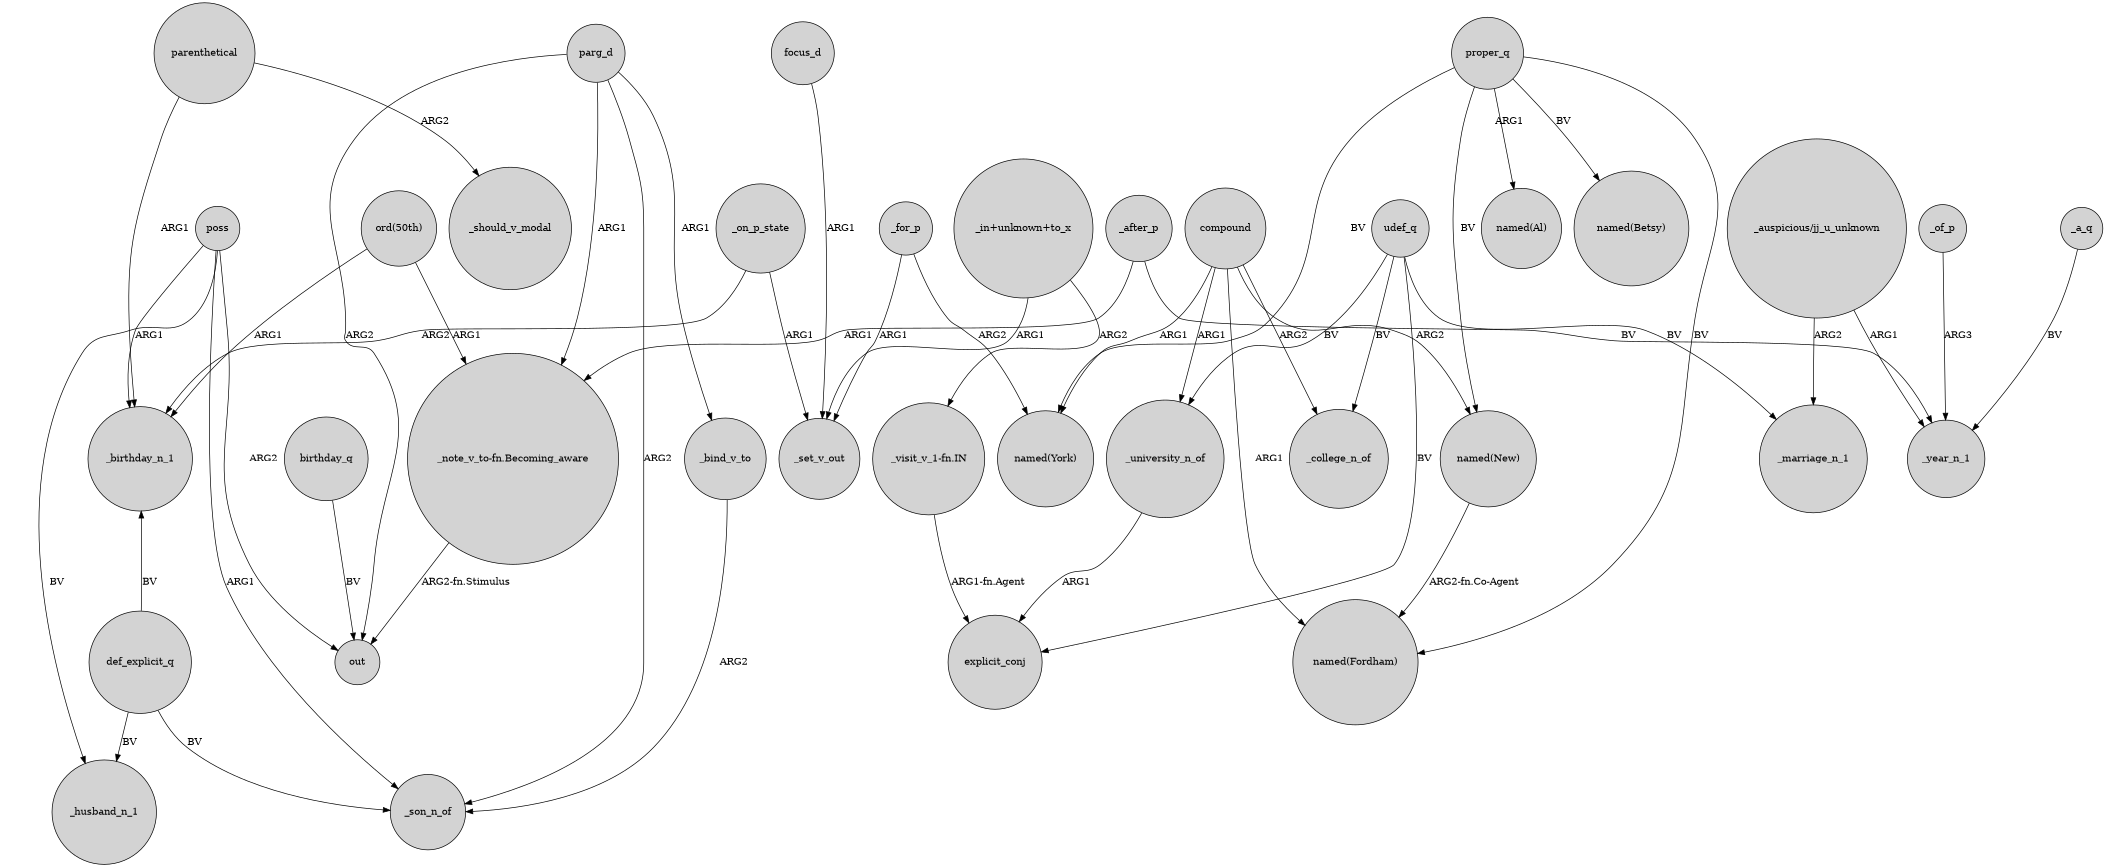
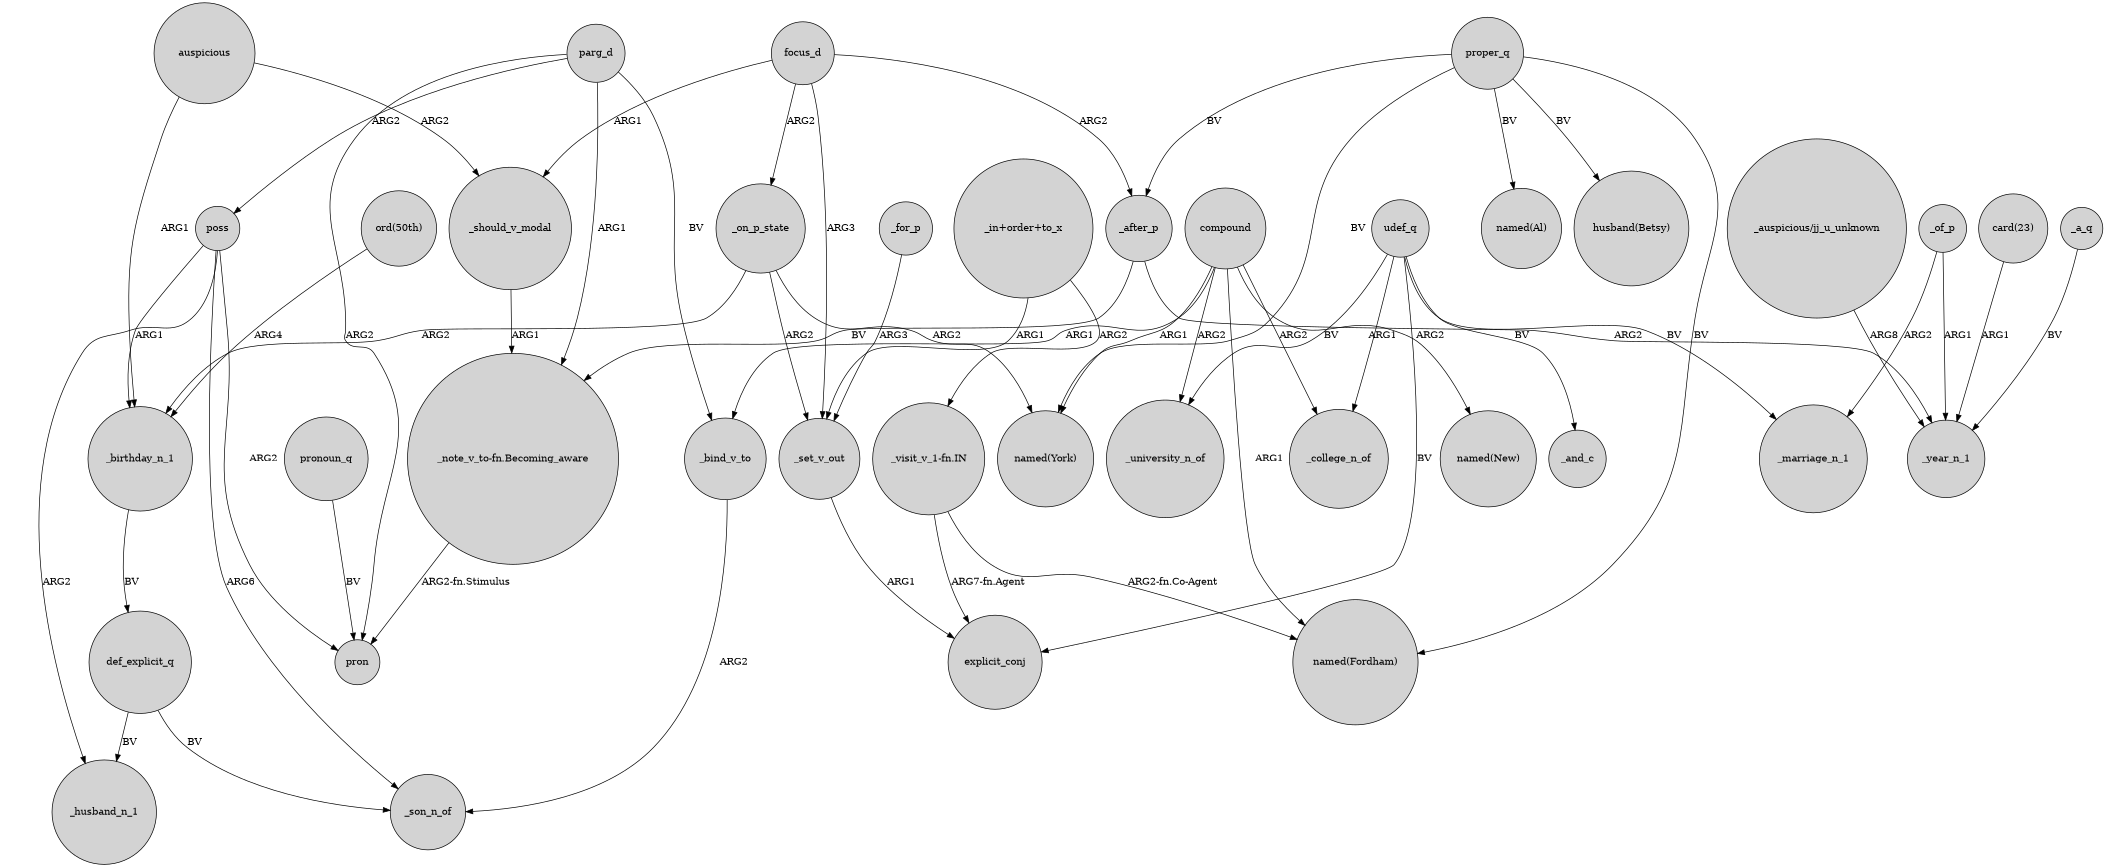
(205, 53) -> (205, 53)
none -> (1002, 86)
none -> (651, 100)
(1509, 121) -> (1509, 121)
none -> (784, 131)
(696, 228) -> (696, 228)
(841, 228) -> (841, 228)
(1023, 228) -> (1023, 228)
(1631, 228) -> (1631, 228)
none -> (2013, 228)
(1454, 246) -> (1280, 84)
(439, 310) -> (511, 318)
(966, 332) -> (921, 335)
(269, 336) -> (269, 336)
(800, 336) -> (800, 336)
(858, 336) -> (858, 336)
(894, 336) -> (894, 336)
(1212, 336) -> (1212, 336)
(1383, 336) -> (1383, 336)
(1628, 336) -> (1628, 336)
(1884, 336) -> (1884, 336)
(1958, 336) -> (1958, 336)
none -> (988, 344)
(1814, 358) -> (1903, 336)
(326, 459) -> (326, 459)
none -> (1577, 459)
(644, 487) -> (400, 105)
(1440, 560) -> (1109, 581)
(142, 564) -> (123, 558)
(1087, 570) -> (877, 577)
(57, 582) -> (57, 582)
(241, 582) -> (241, 582)
(988, 582) -> (988, 582)
(357, 662) -> (357, 662)
